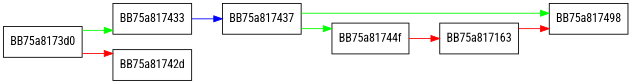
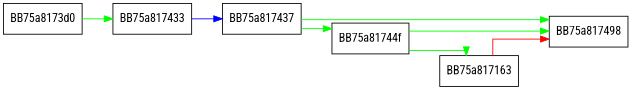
none -> (475, 31)
(420, 38) -> (438, 50)
(152, 65) -> none
